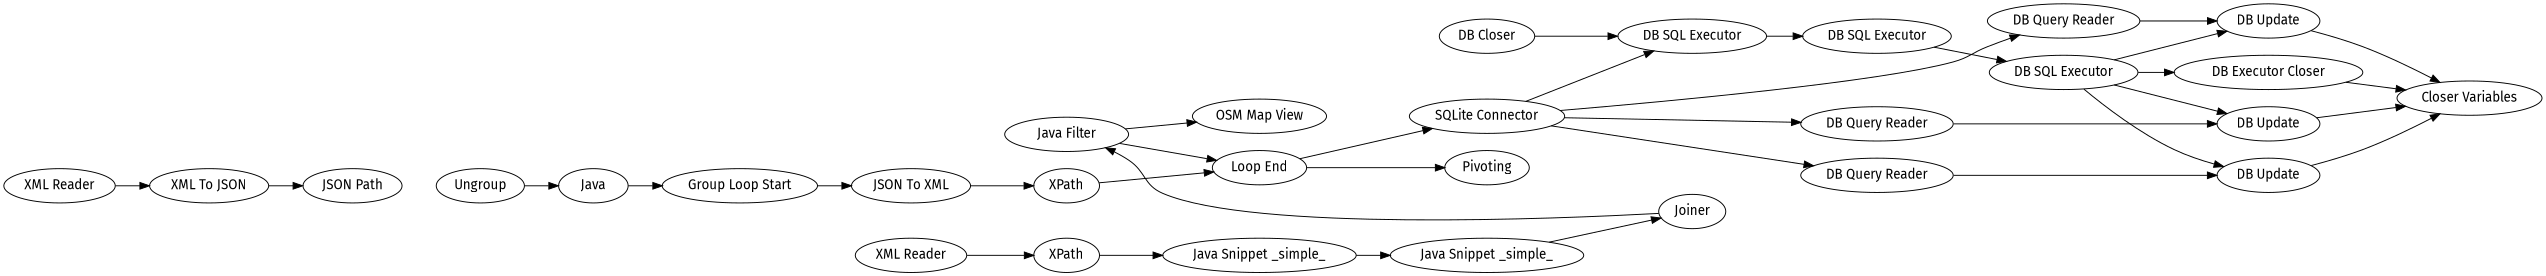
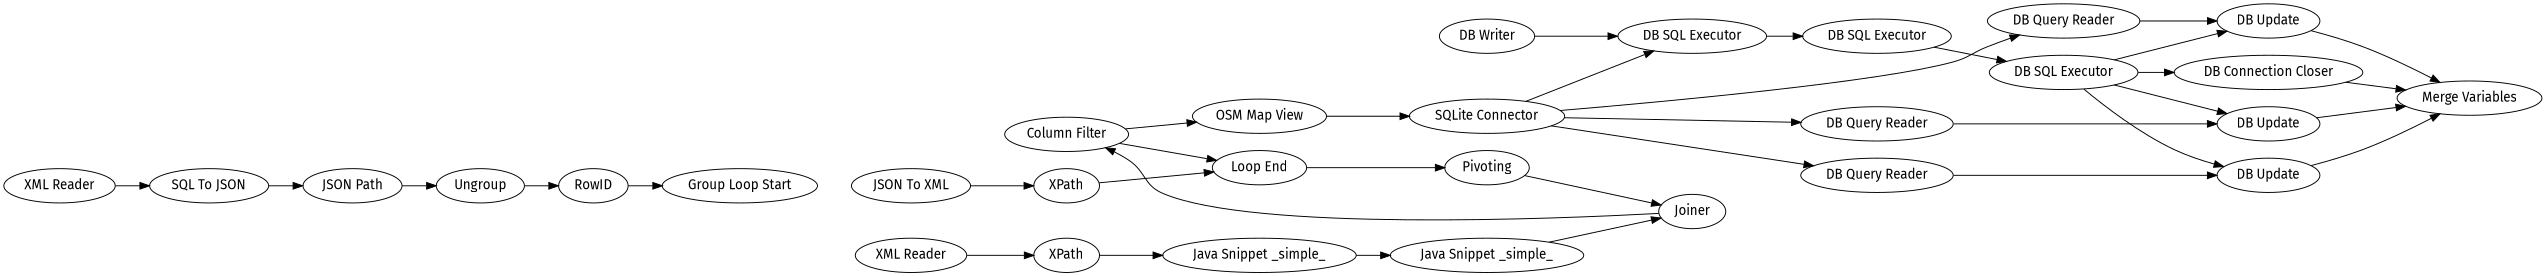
(1487, 36) -> (1487, 36)
(2268, 72) -> (2268, 72)
(2470, 98) -> (2470, 98)
(1067, 134) -> (1067, 134)
(1361, 145) -> (1363, 116)
(209, 186) -> (209, 186)
none -> (414, 186)
(593, 186) -> (593, 186)
(830, 186) -> none
none -> (1588, 189)
